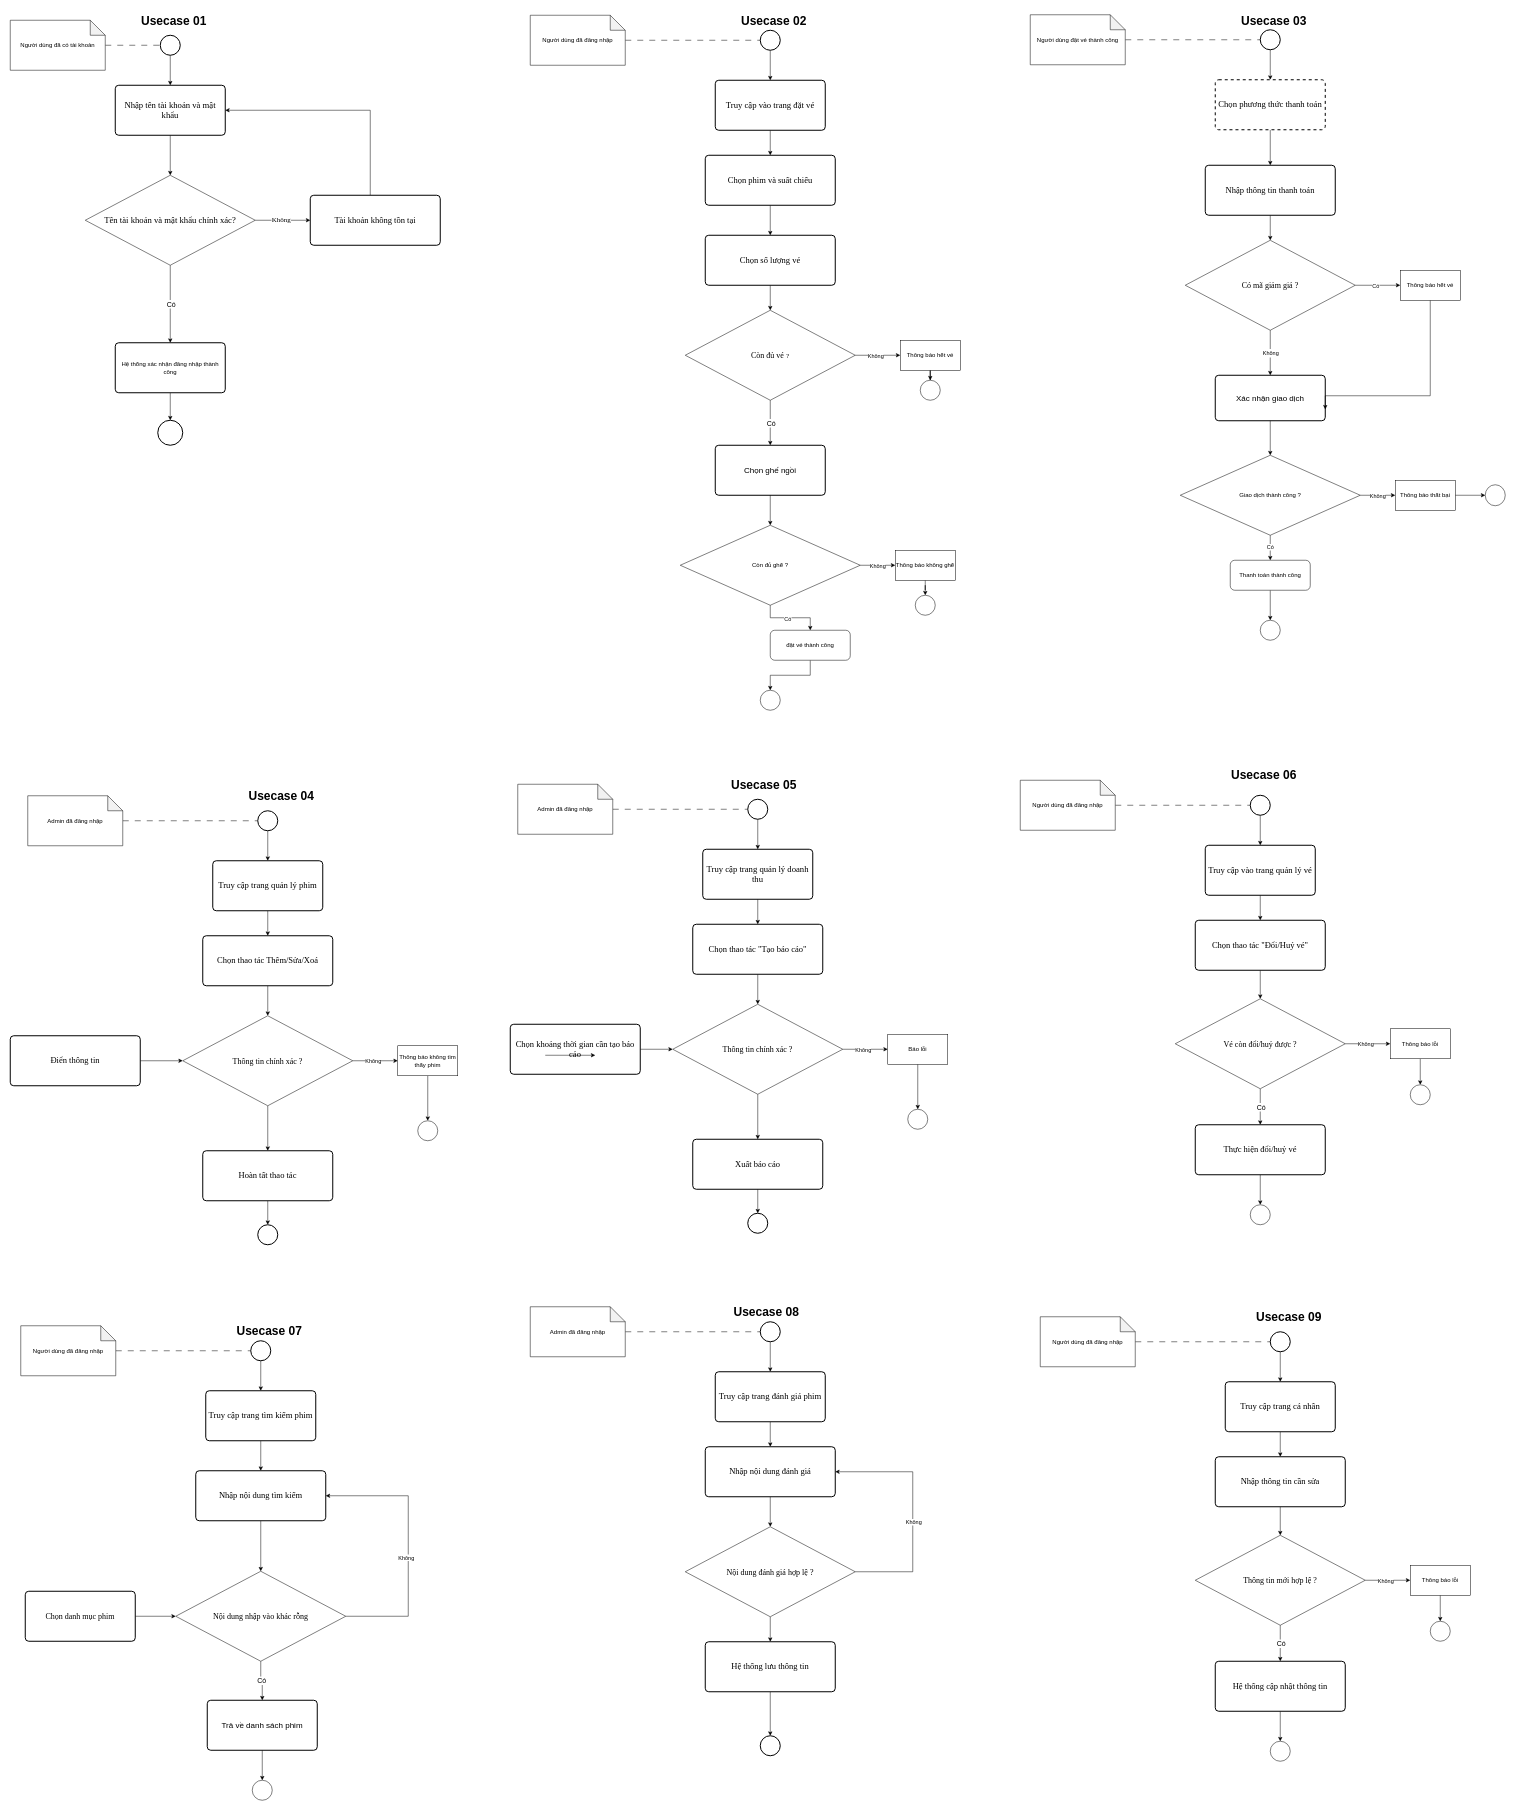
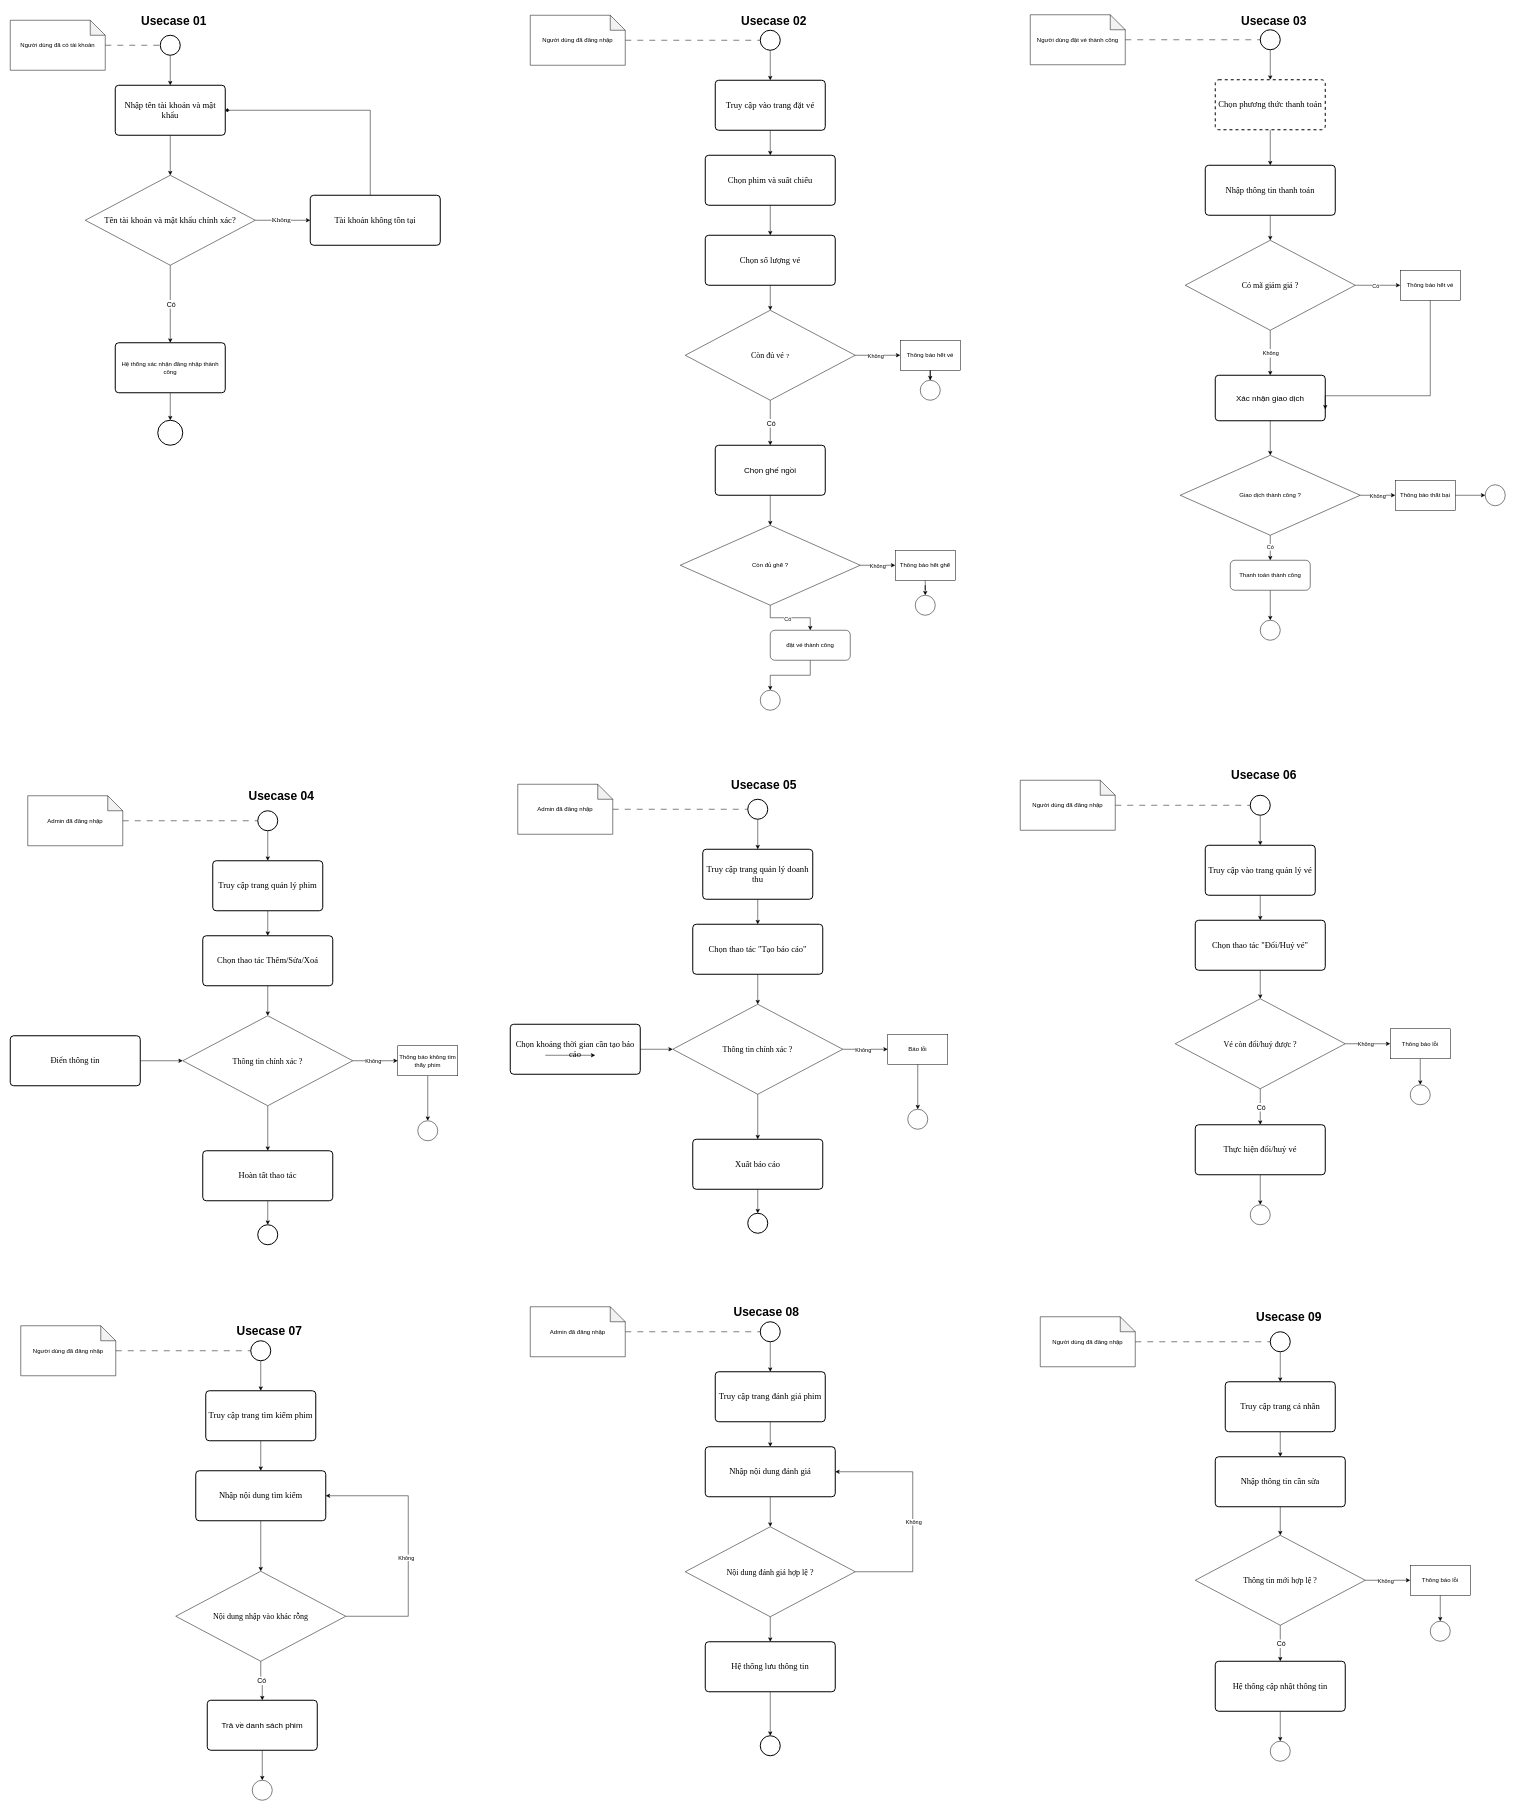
(230, 110) -> (230, 110)
(925, 565) -> (925, 565)
(80, 1616) -> none
(171, 1616) -> none
